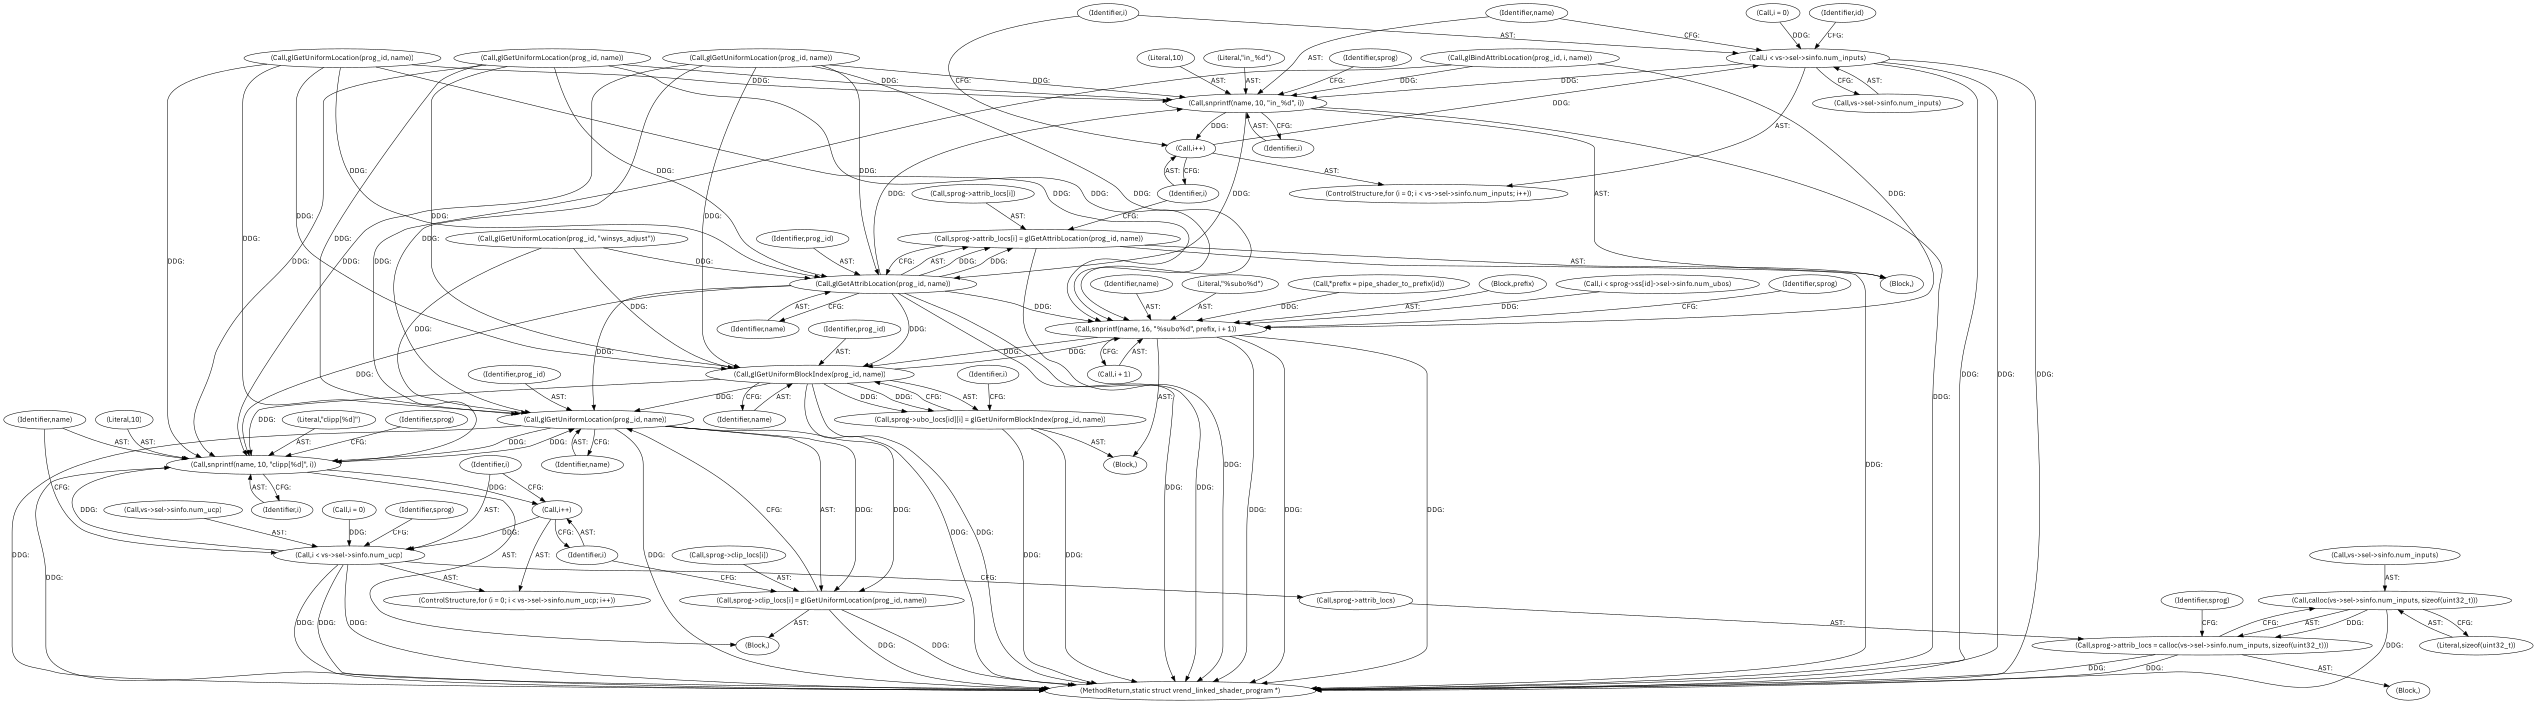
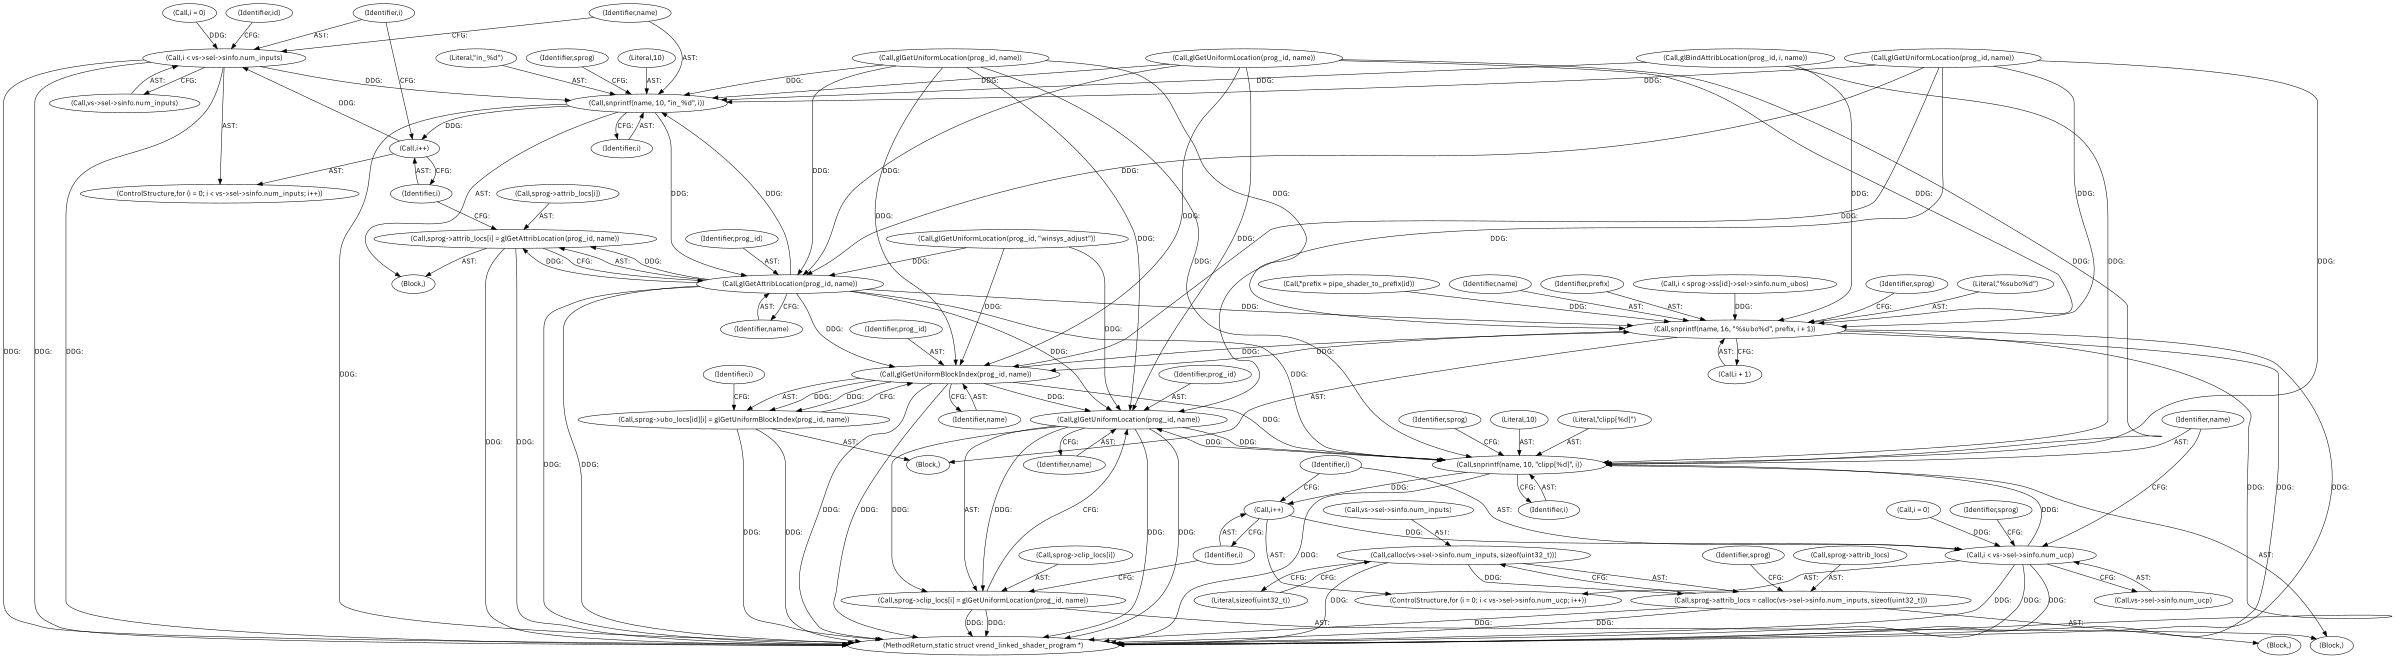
(1513, 284) -> (1582, 284)
(829, 575) -> (2090, 577)
(2436, 623) -> (1329, 578)
